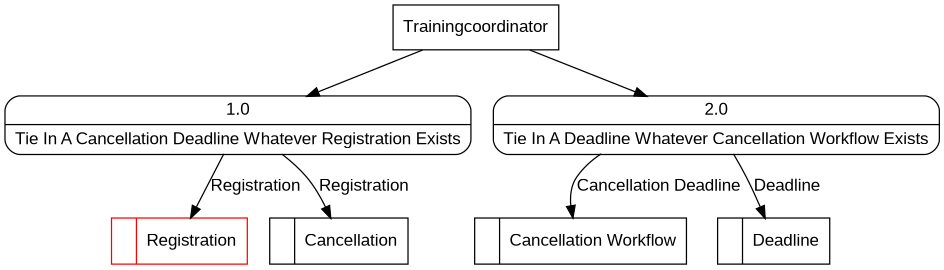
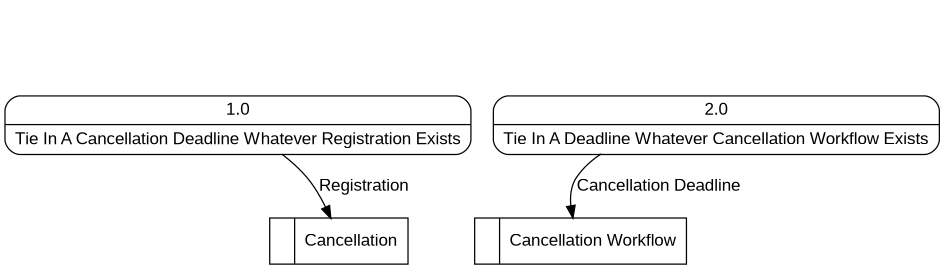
(476, 27) -> none
(179, 241) -> none
(774, 241) -> none
